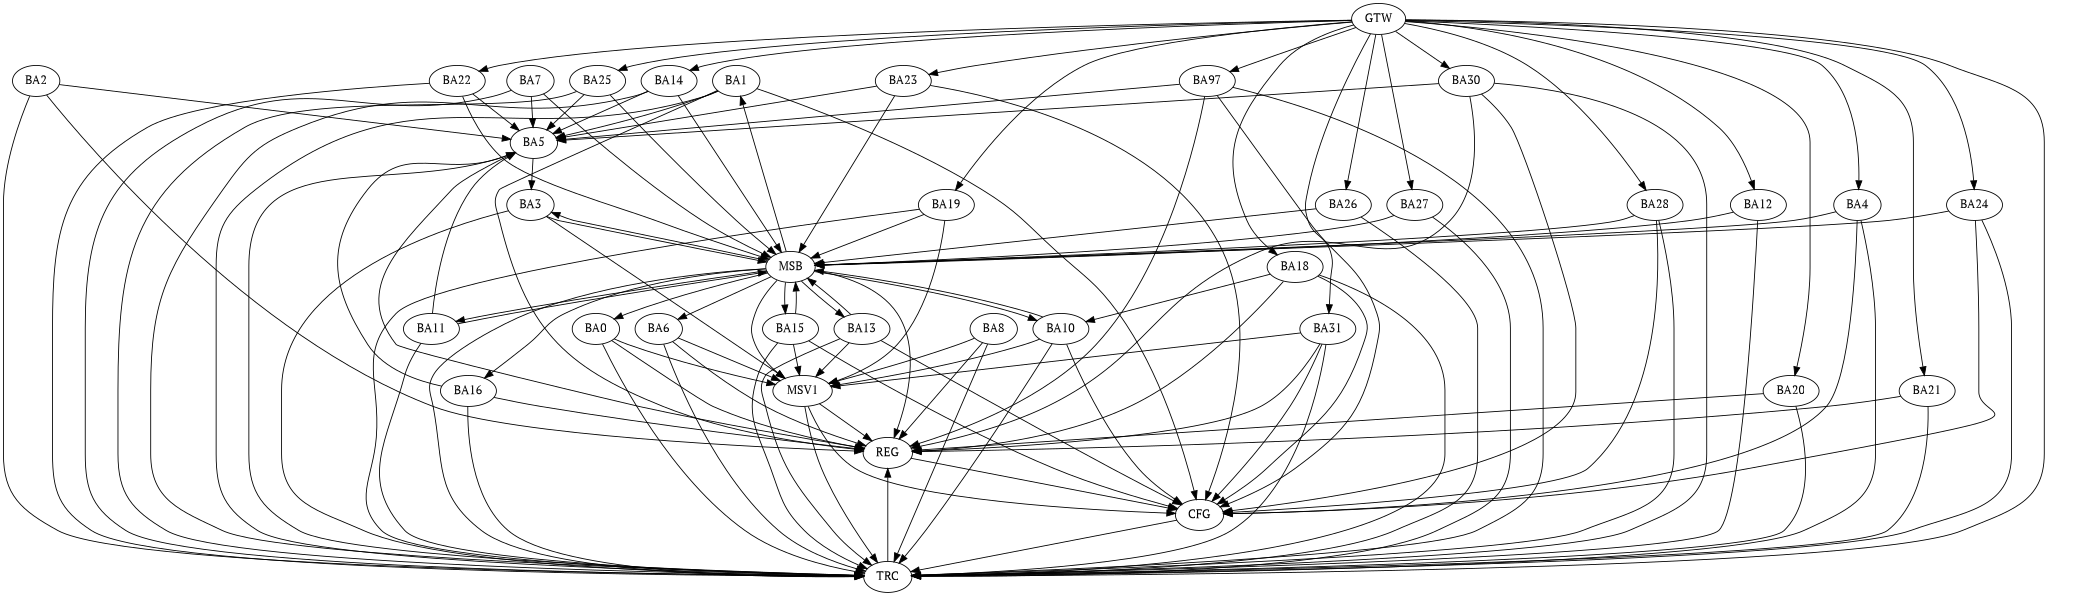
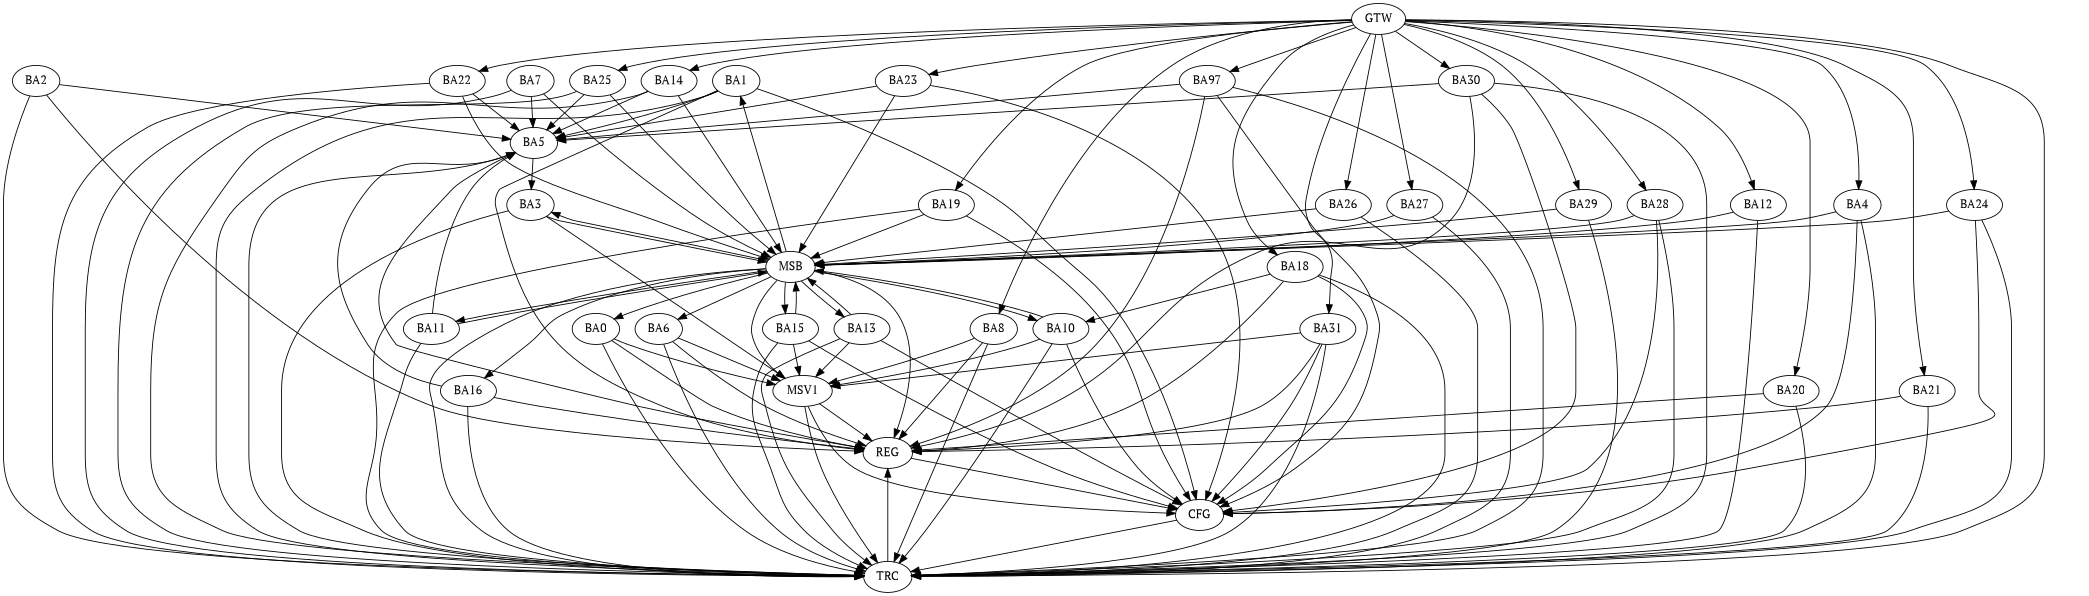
none -> (1122, 110)
none -> (1584, 205)
(915, 318) -> (1113, 336)
